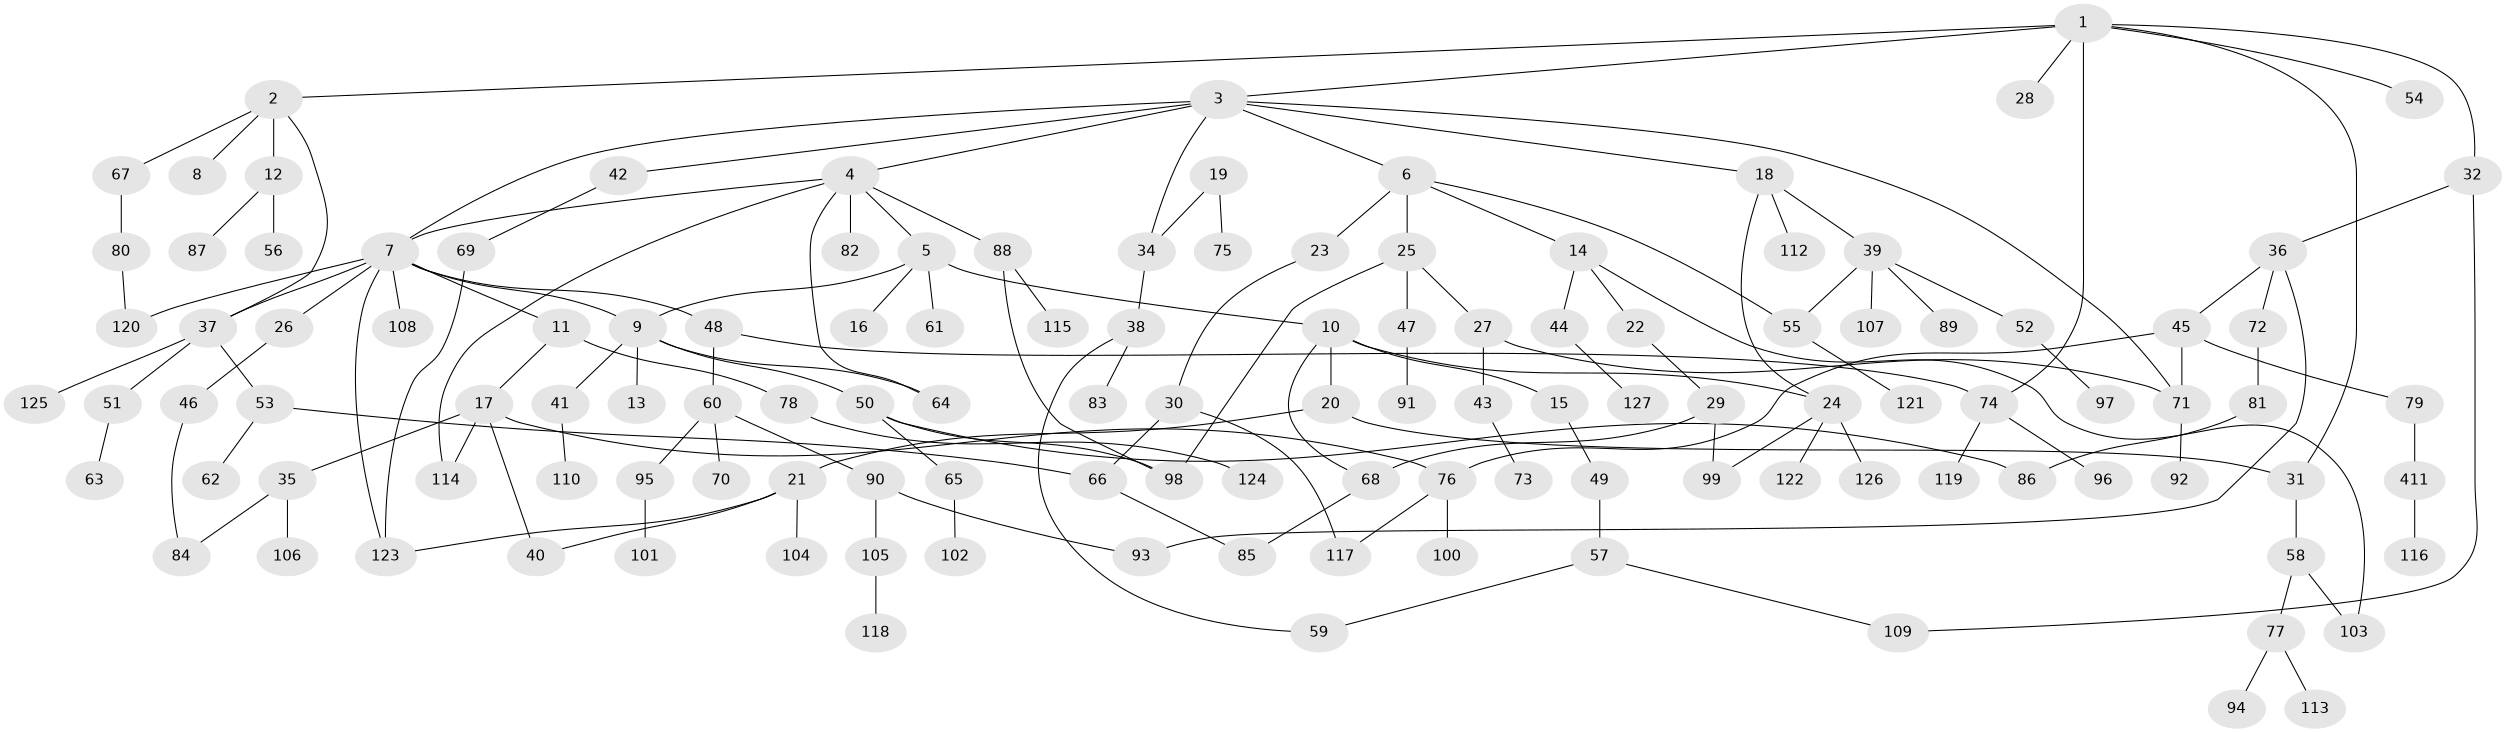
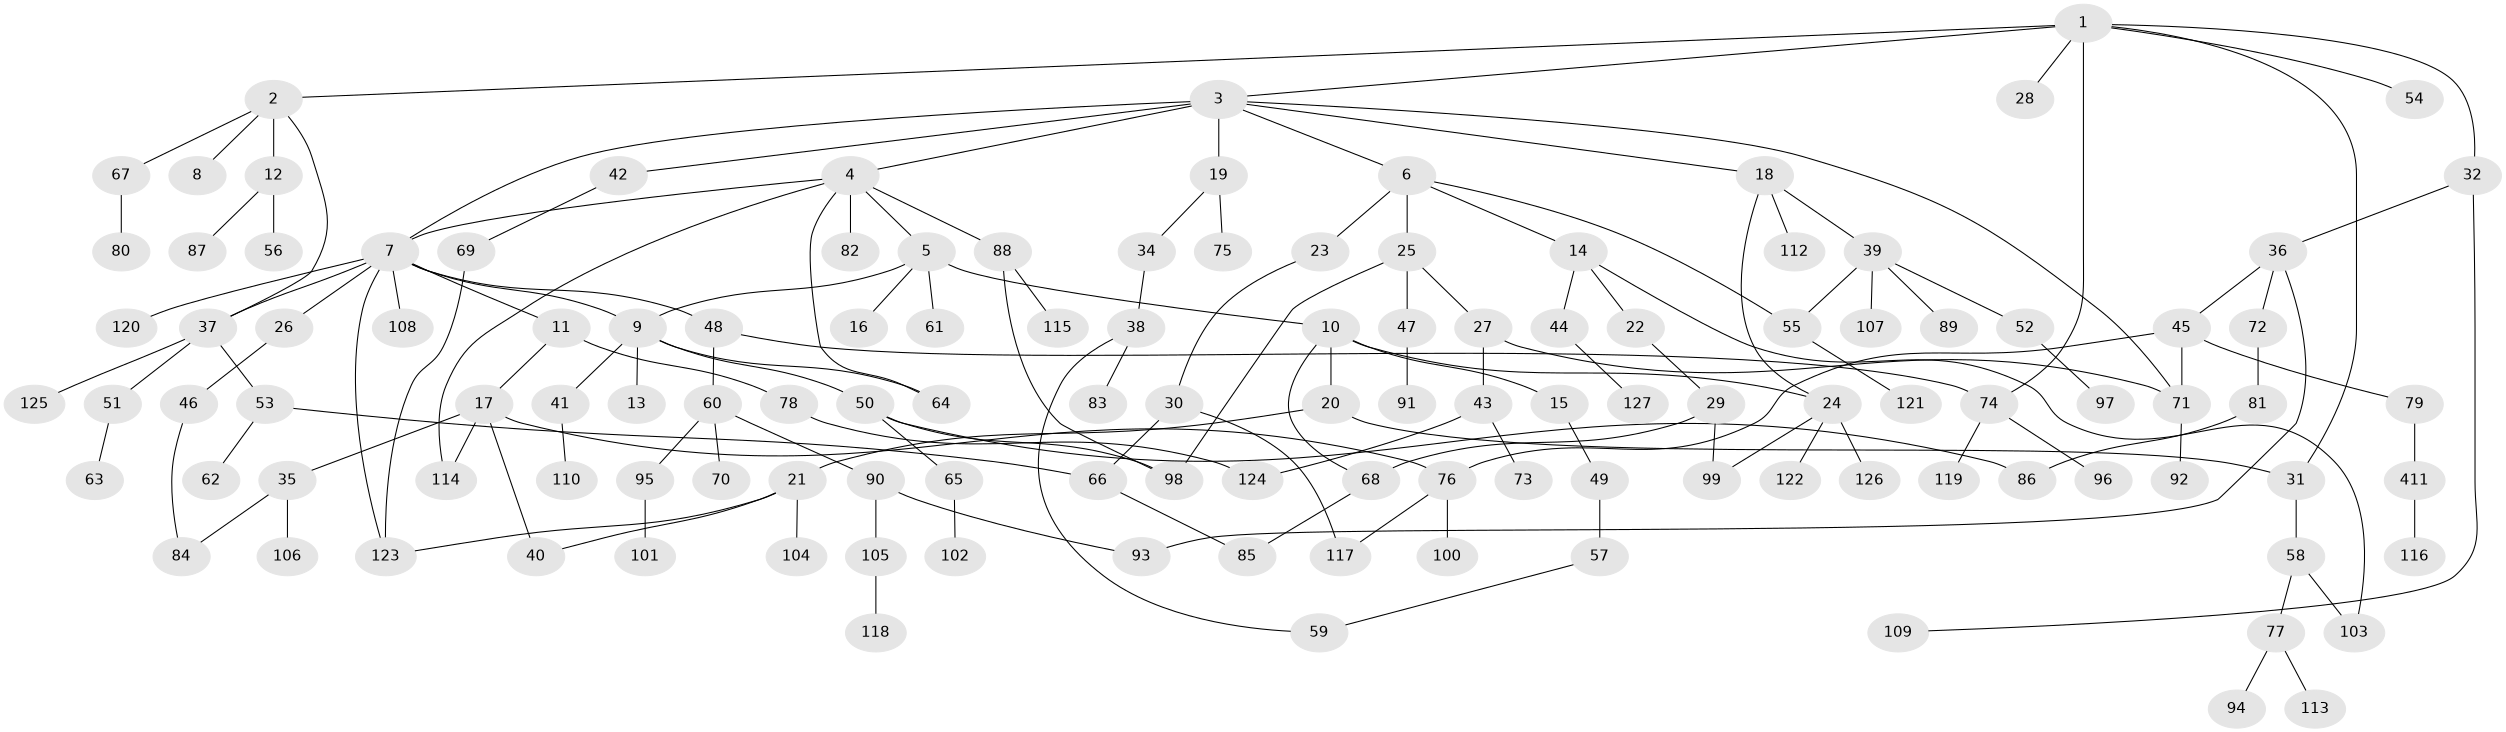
(1173, 172) -> (1219, 138)
(124, 290) -> none
none -> (1394, 441)
(1748, 595) -> none
